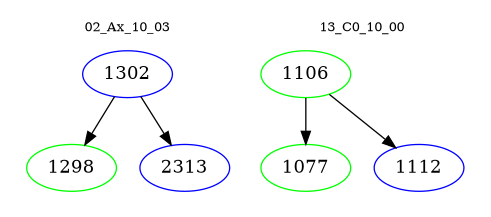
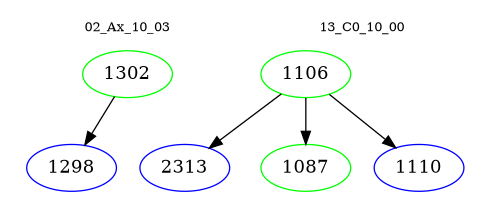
(128, 74) -> (128, 74)
(152, 115) -> (258, 111)
(72, 168) -> (72, 168)
(306, 168) -> (306, 168)
(419, 168) -> (419, 168)
